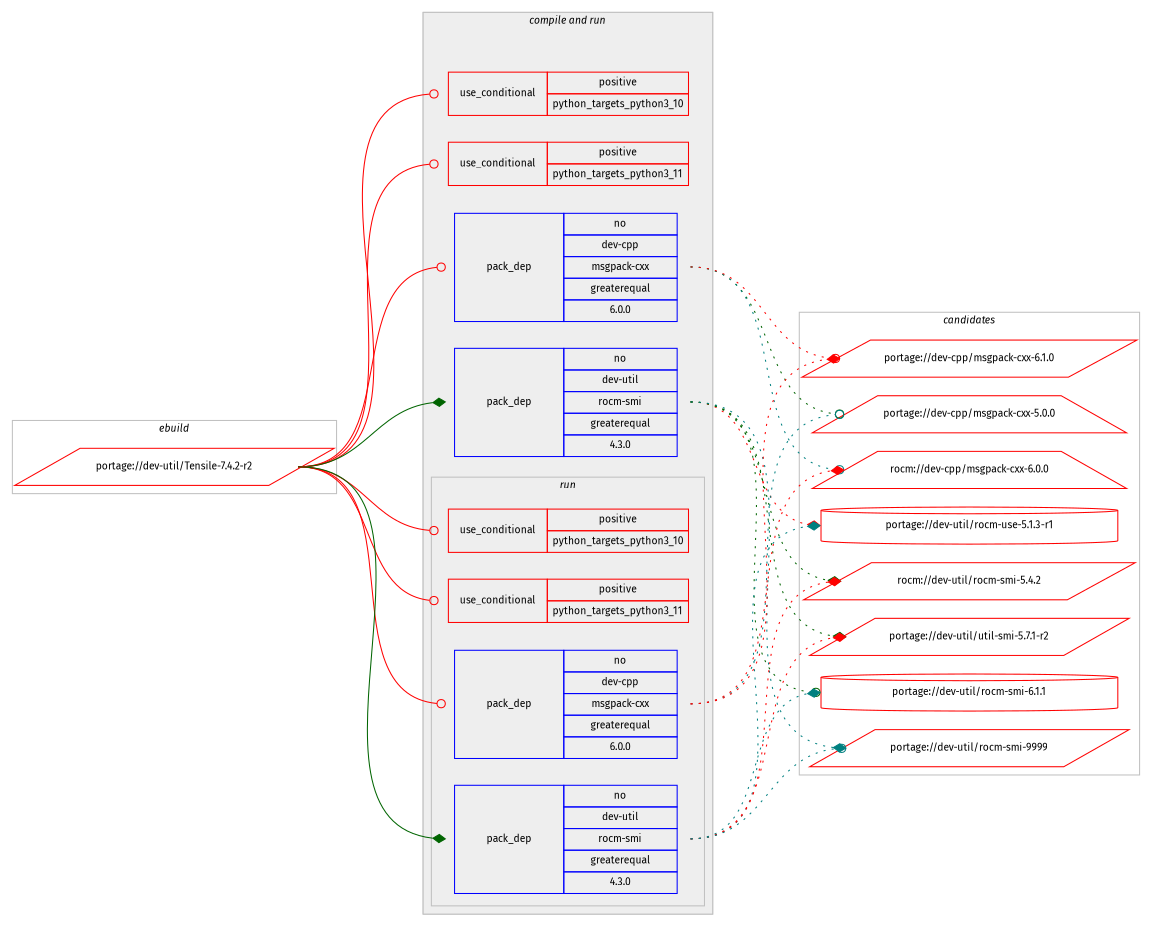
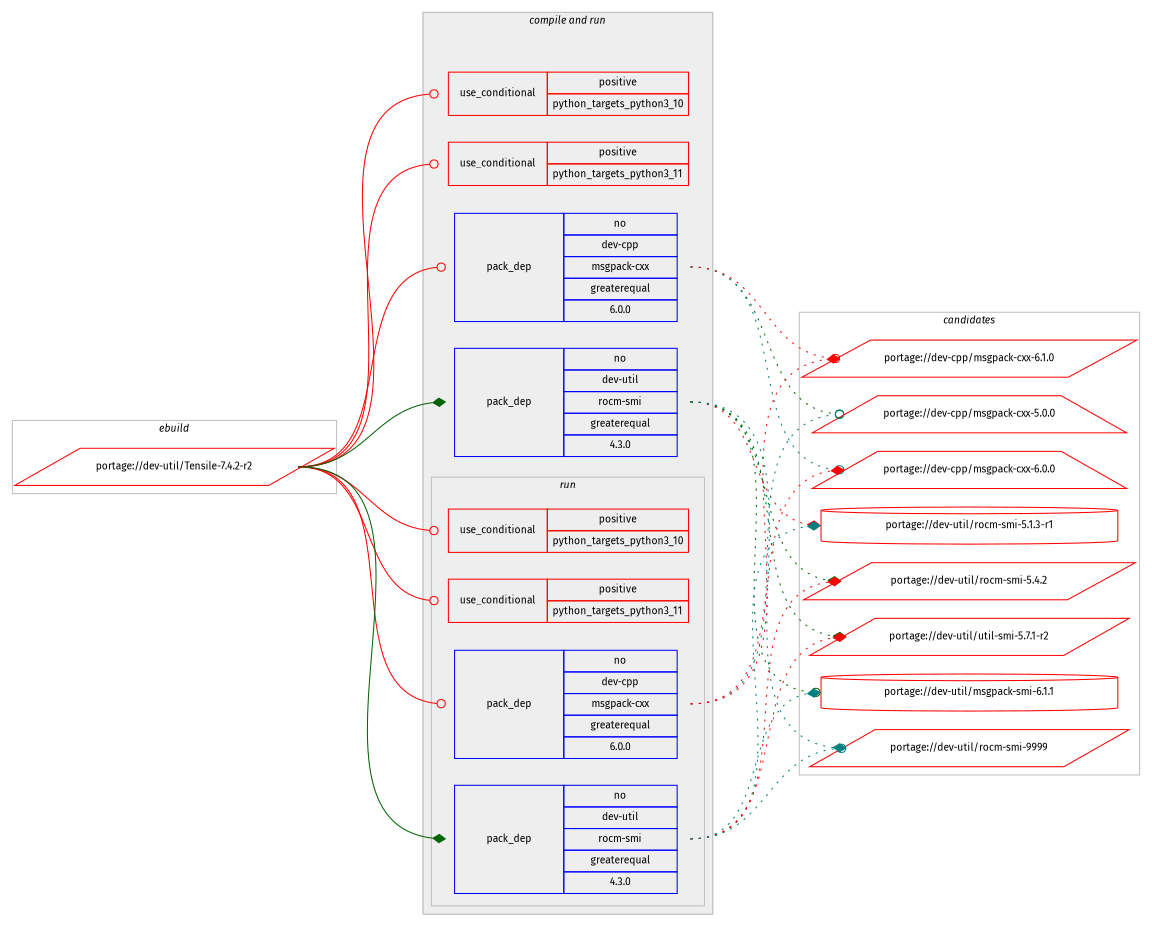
(969, 470) -> (969, 470)
(969, 526) -> (969, 526)
(969, 581) -> (969, 581)
(969, 693) -> (969, 693)
